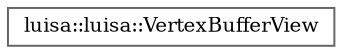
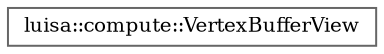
(171, 27) -> (192, 27)
